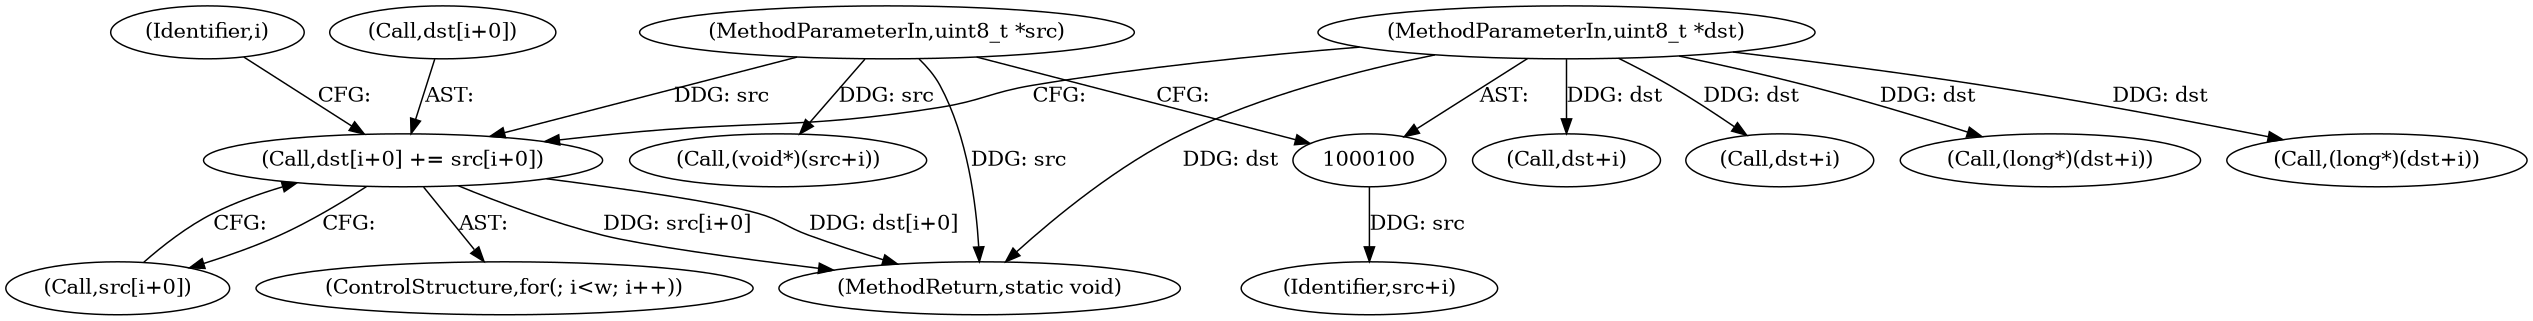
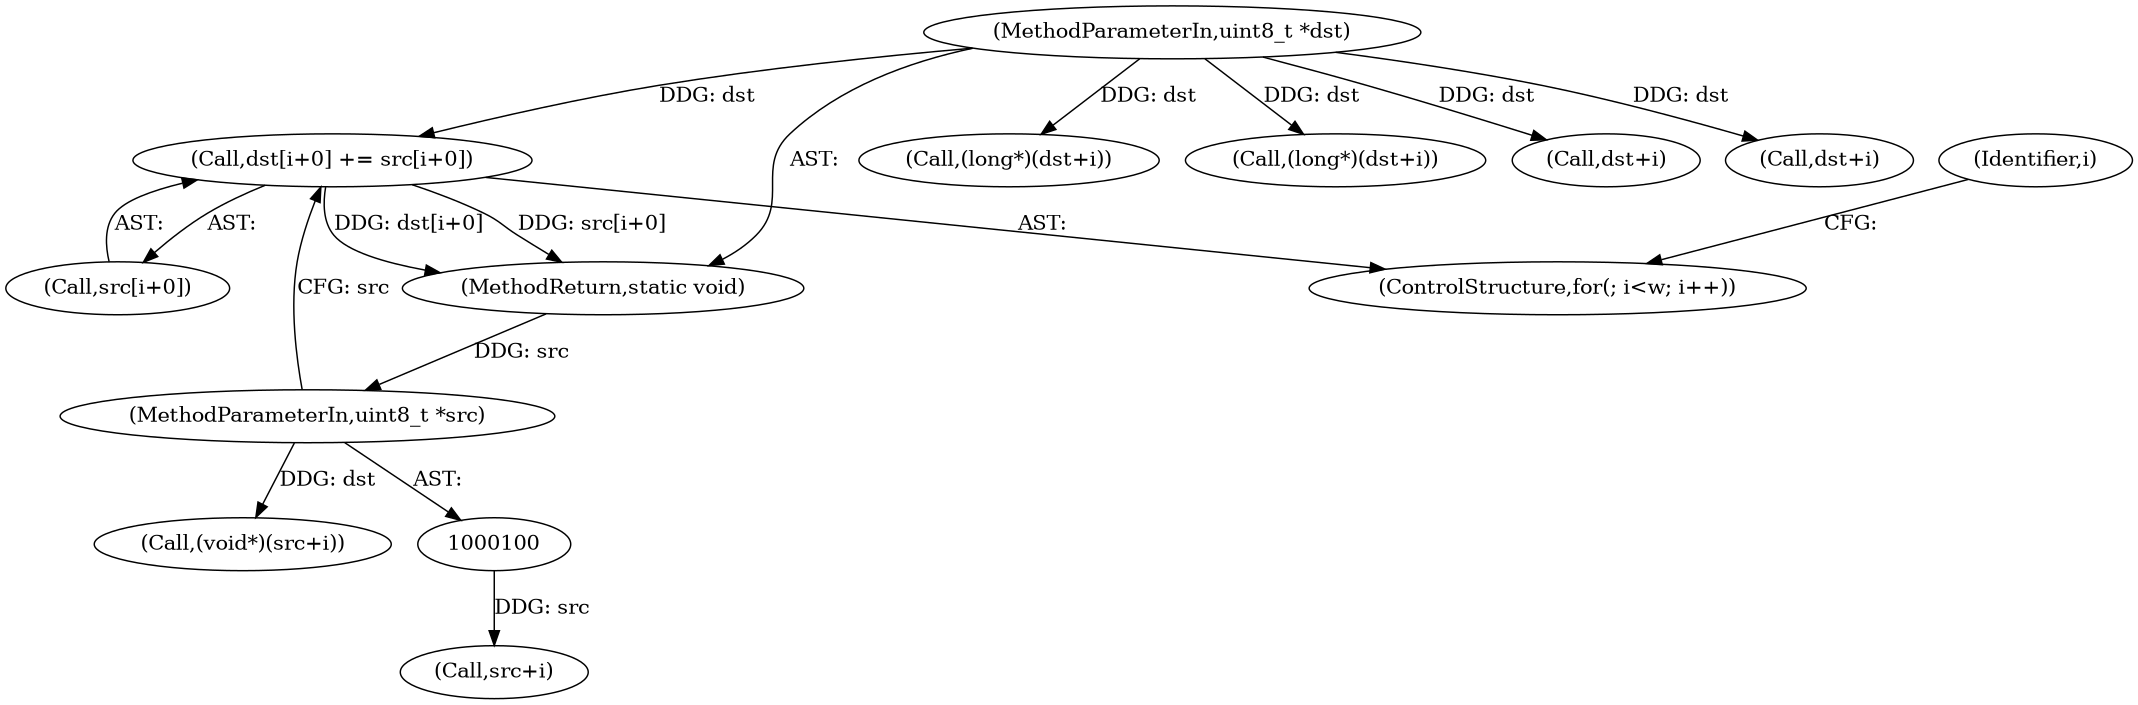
(443, 32) -> none
(298, 92) -> (1815, 220)
(1472, 94) -> none
(722, 96) -> (343, 288)
(886, 96) -> (328, 480)
(1063, 96) -> (708, 96)
(1186, 96) -> (441, 480)
(964, 148) -> (463, 349)
(1231, 160) -> (818, 160)
(243, 224) -> (143, 224)
(352, 224) -> (235, 224)
(1369, 288) -> (494, 672)
